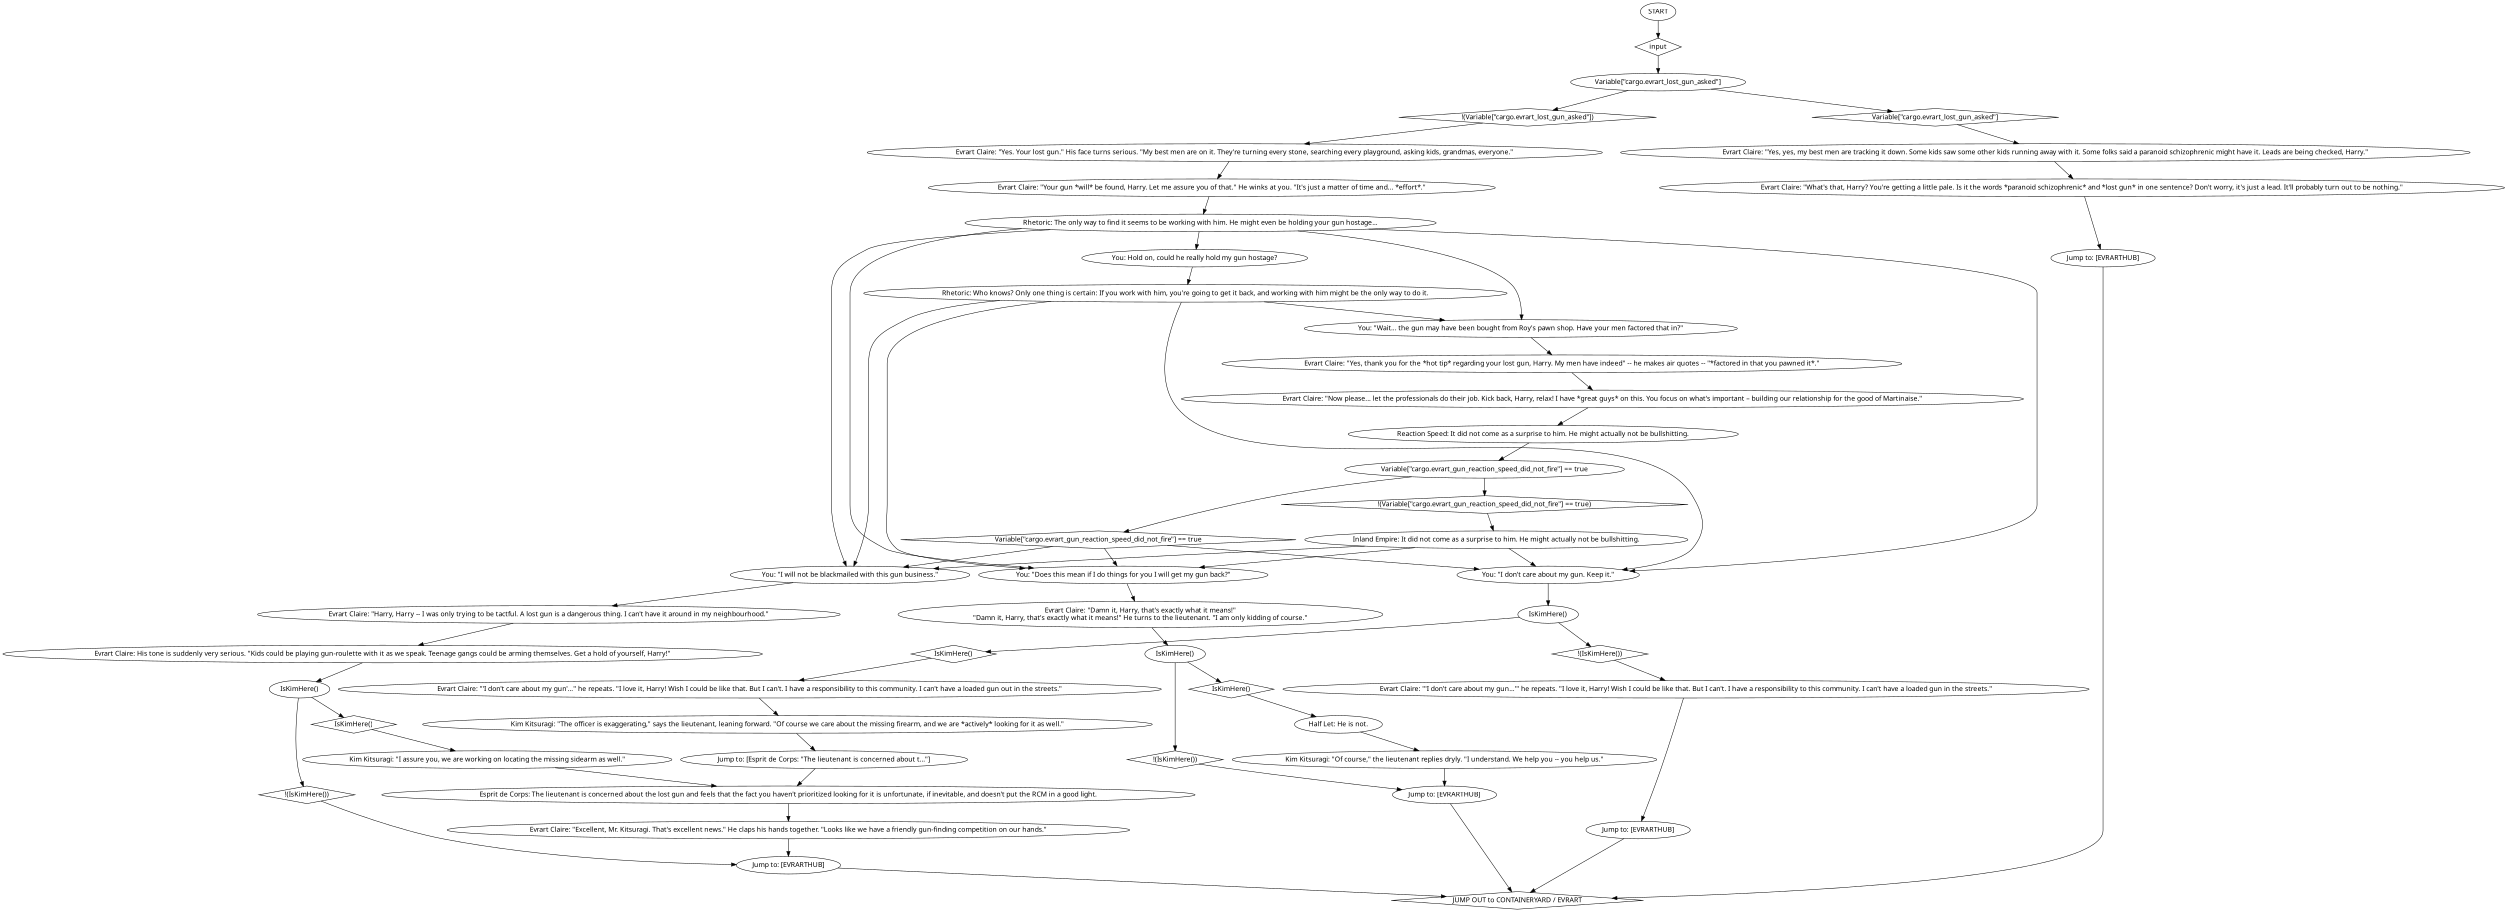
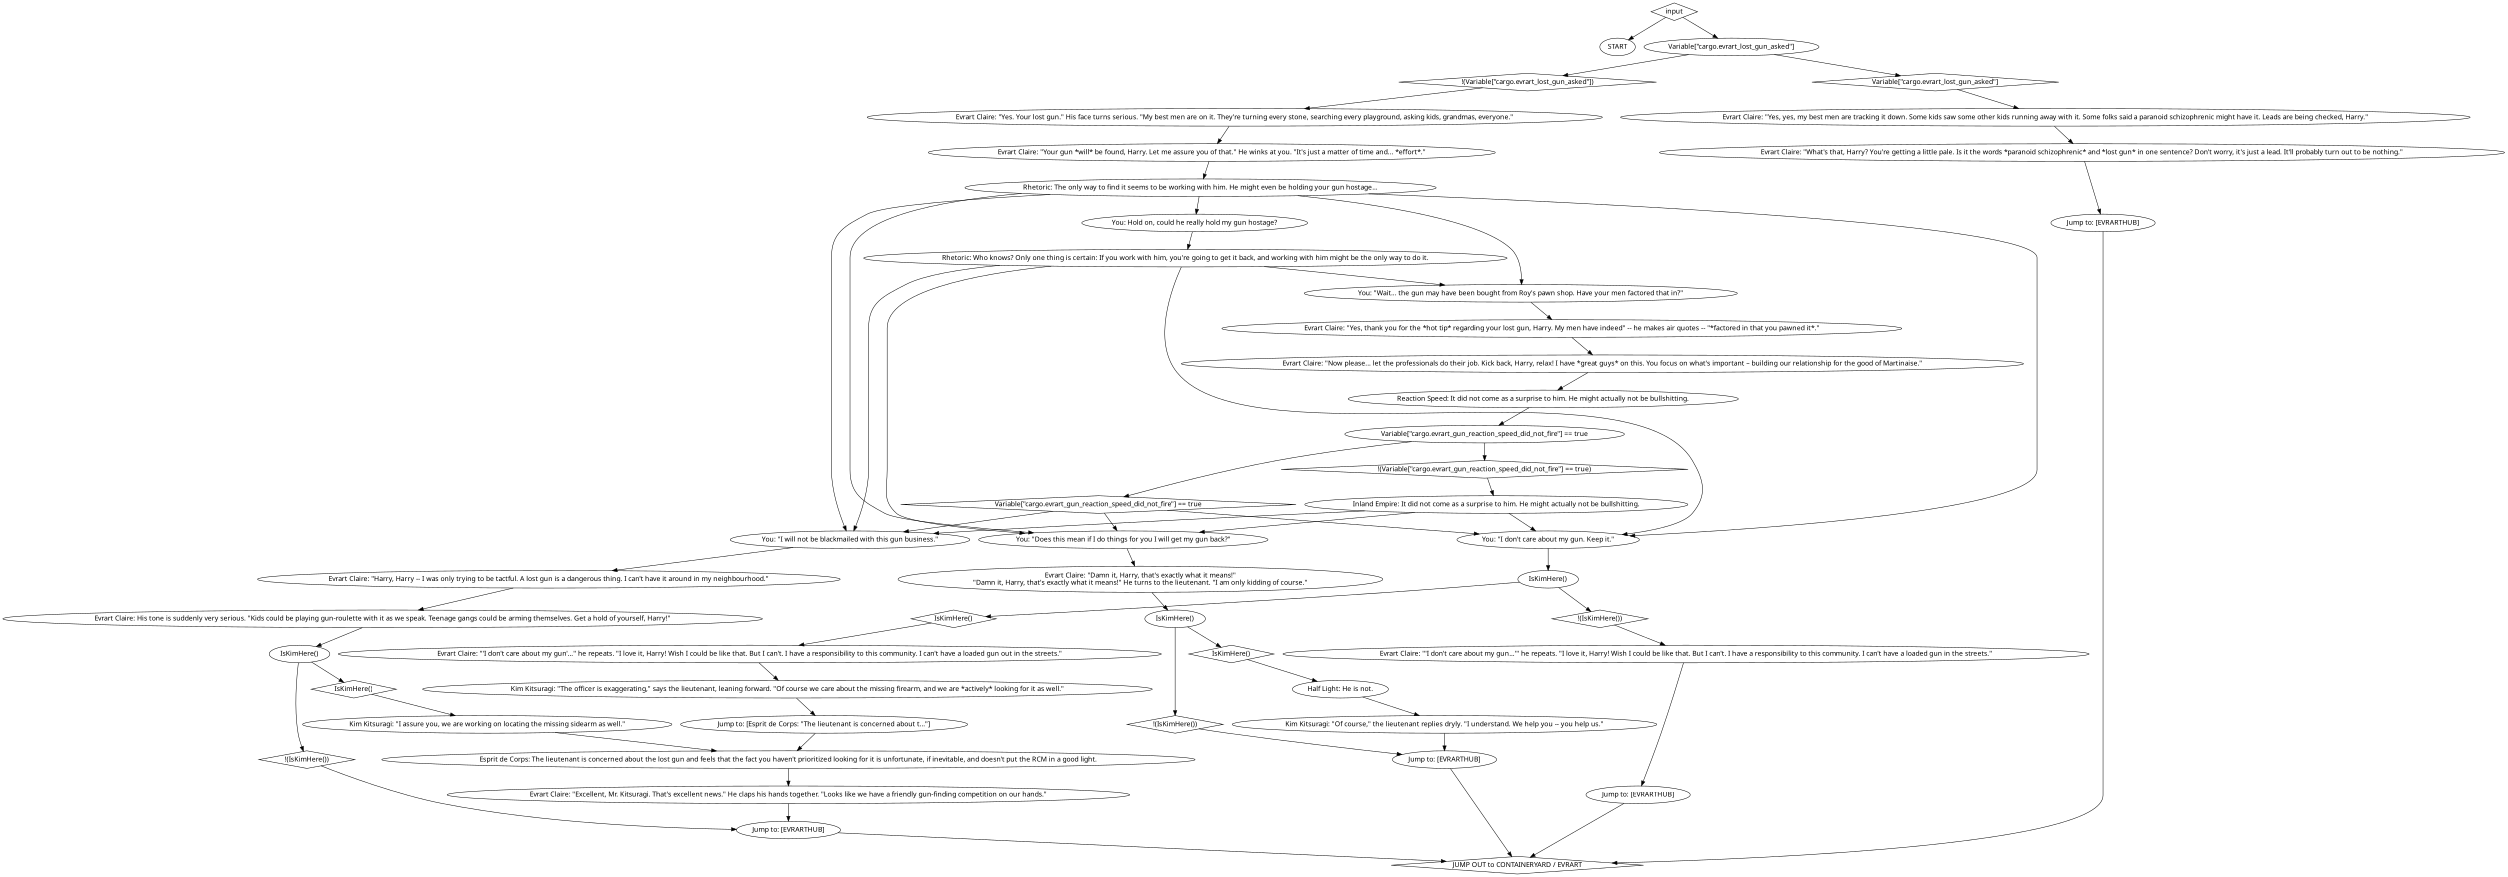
(1658, 27) -> (1649, 27)
(1338, 724) -> (1340, 689)
